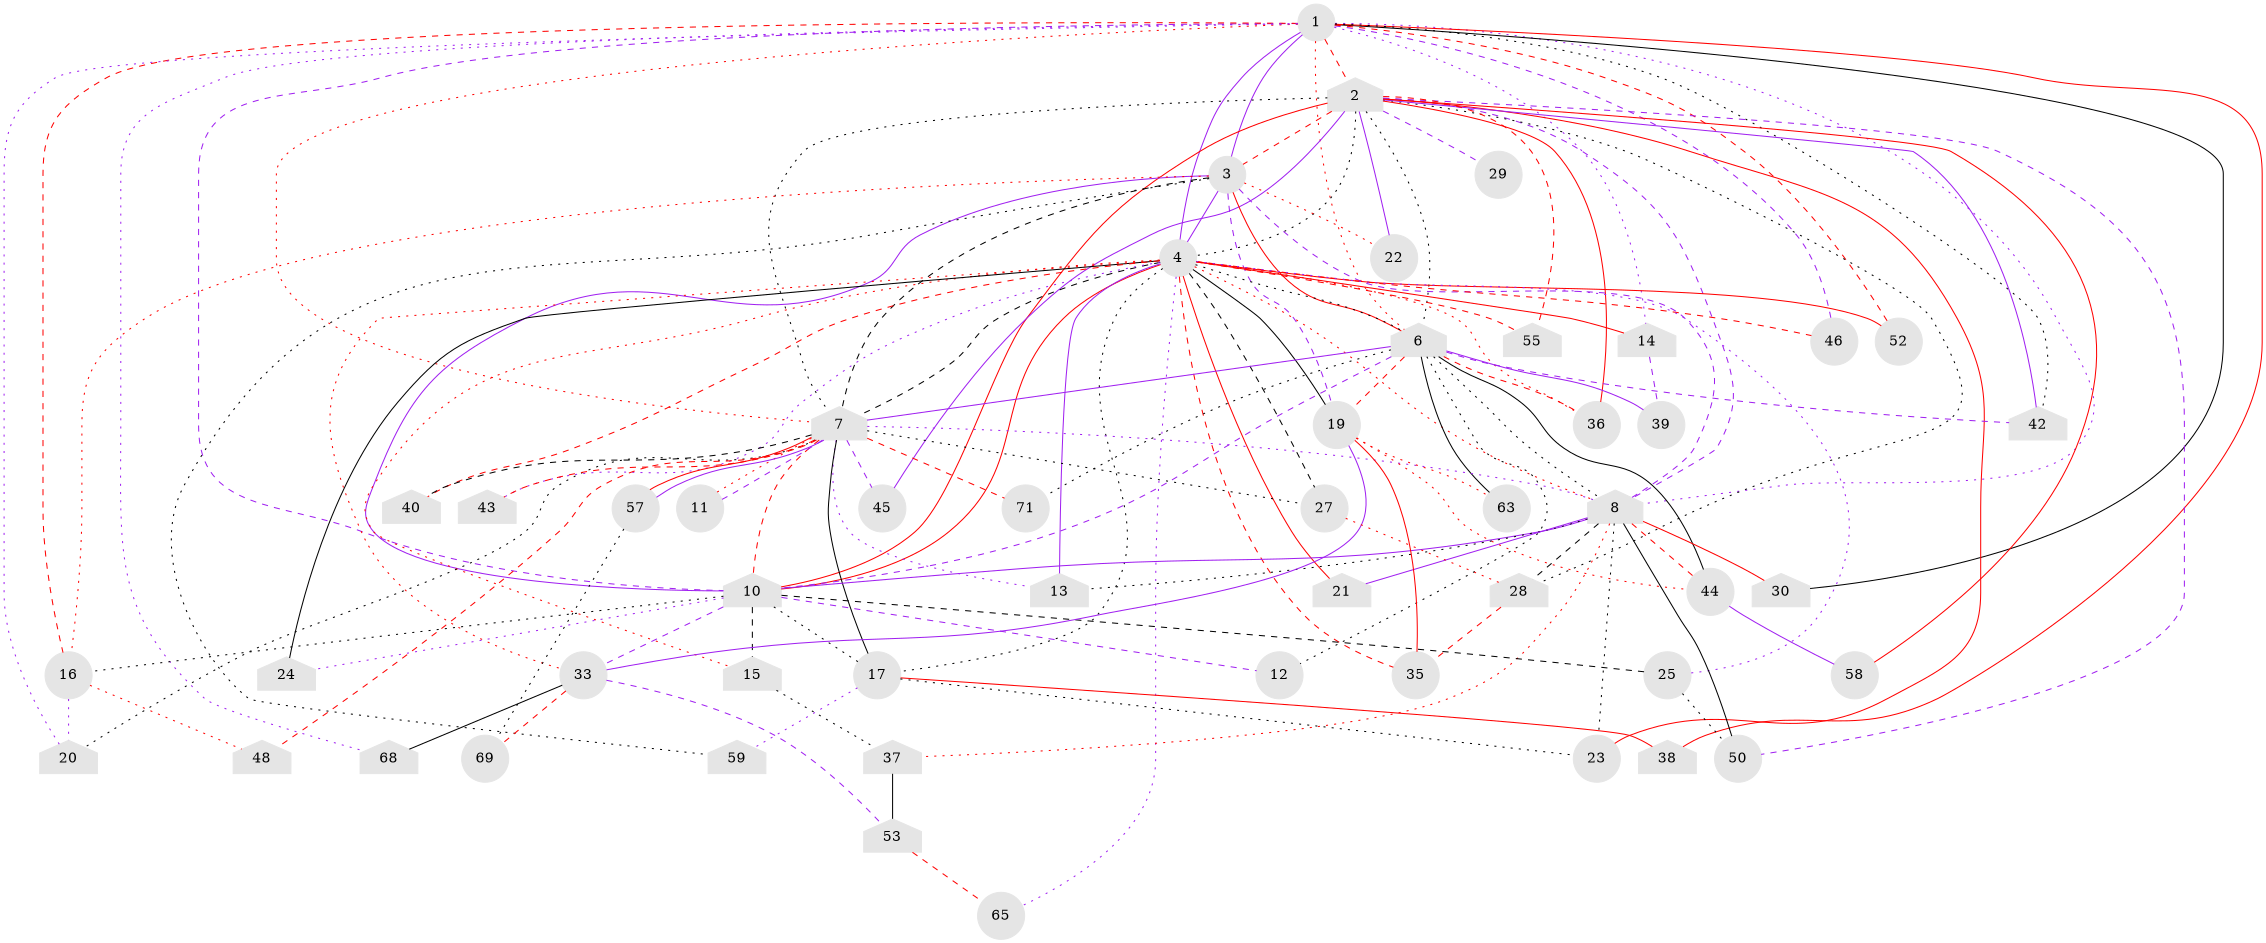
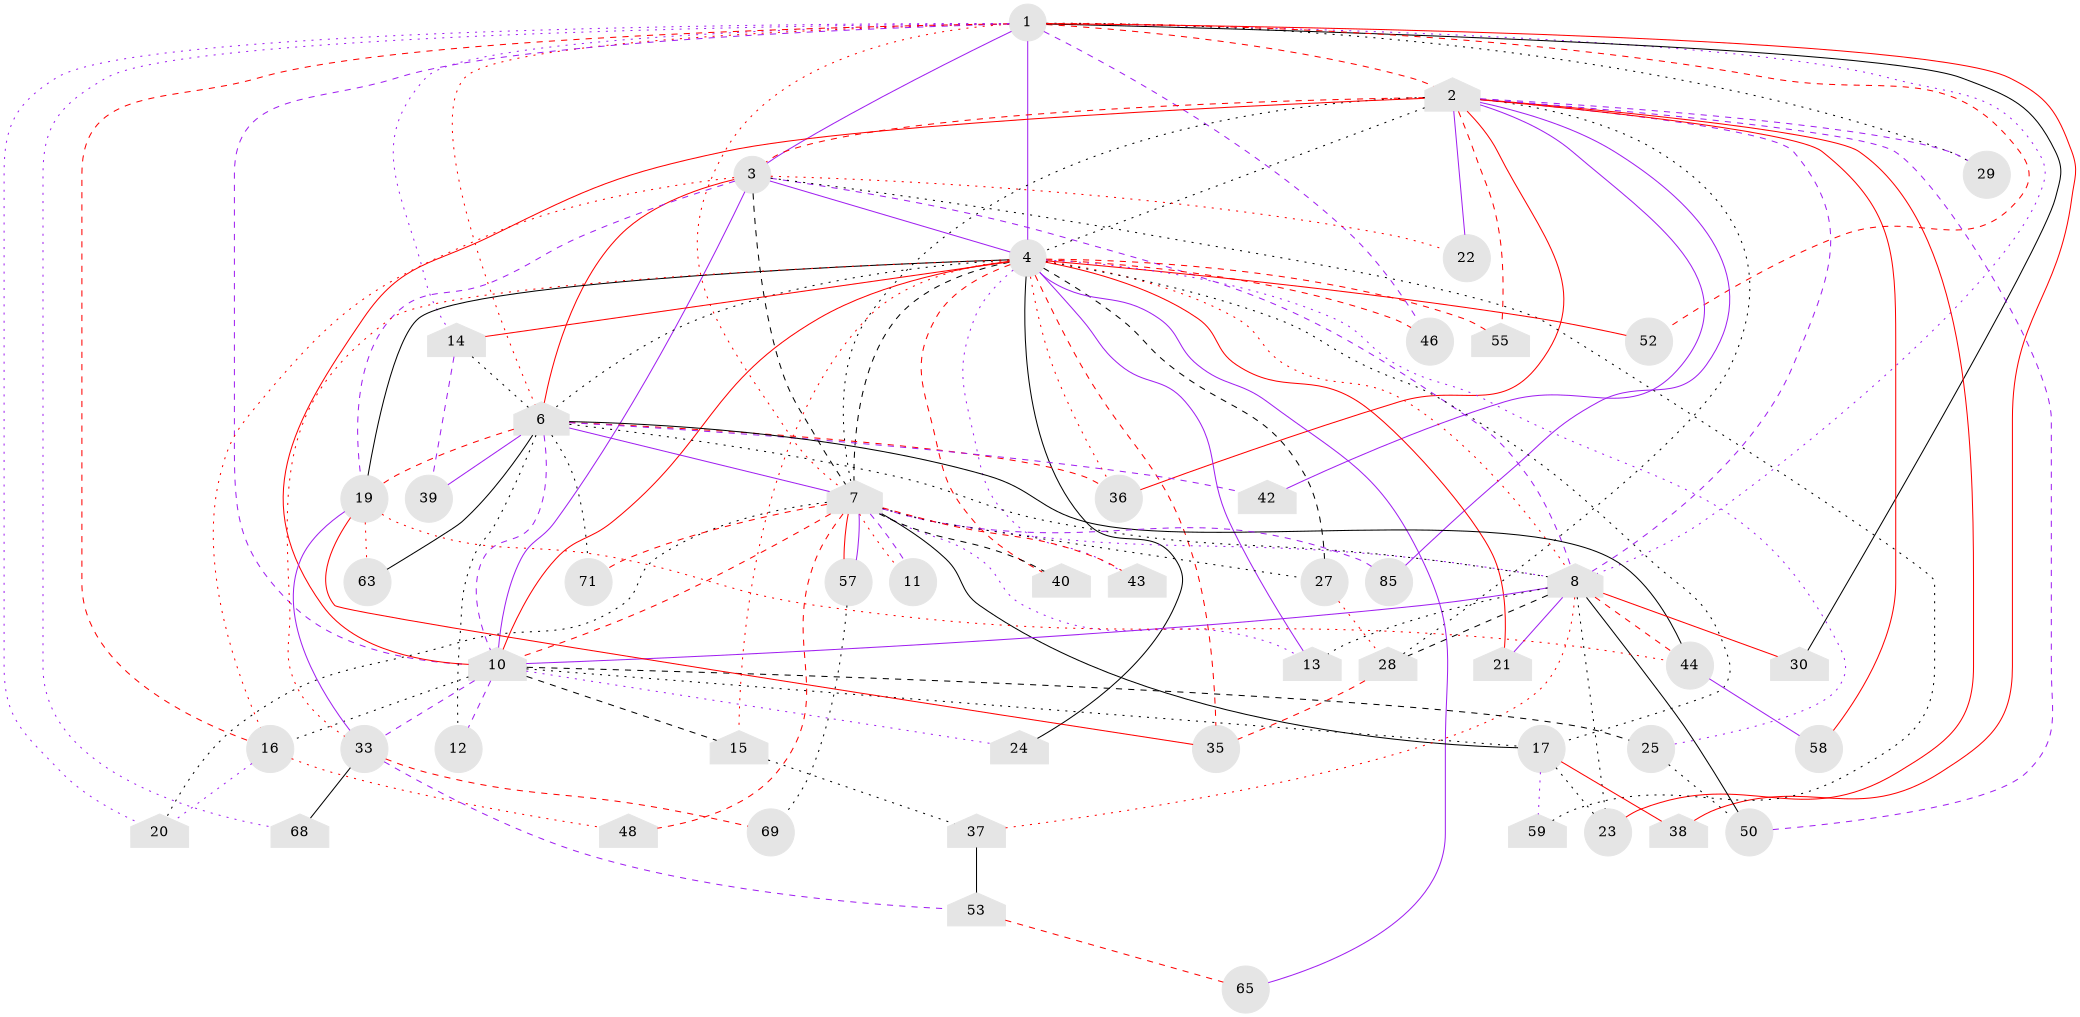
(1716, 104) -> (1513, 53)
(1420, 212) -> (500, 382)
(882, 508) -> (1389, 582)
(1156, 639) -> (1428, 574)
